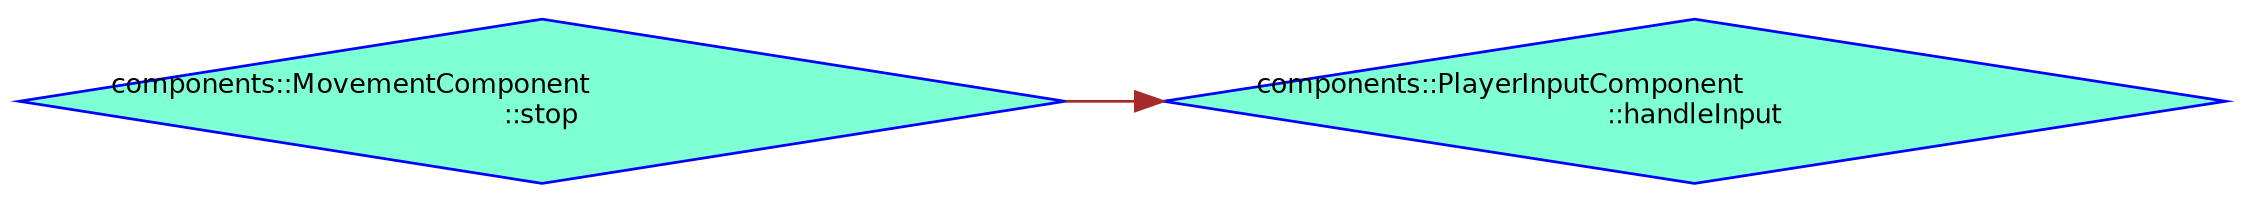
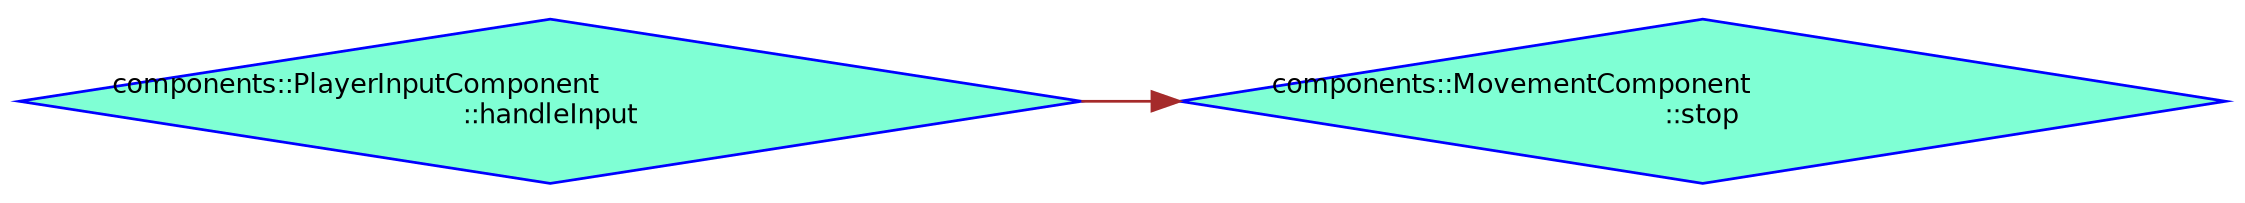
(1100, 101) -> (1117, 101)
